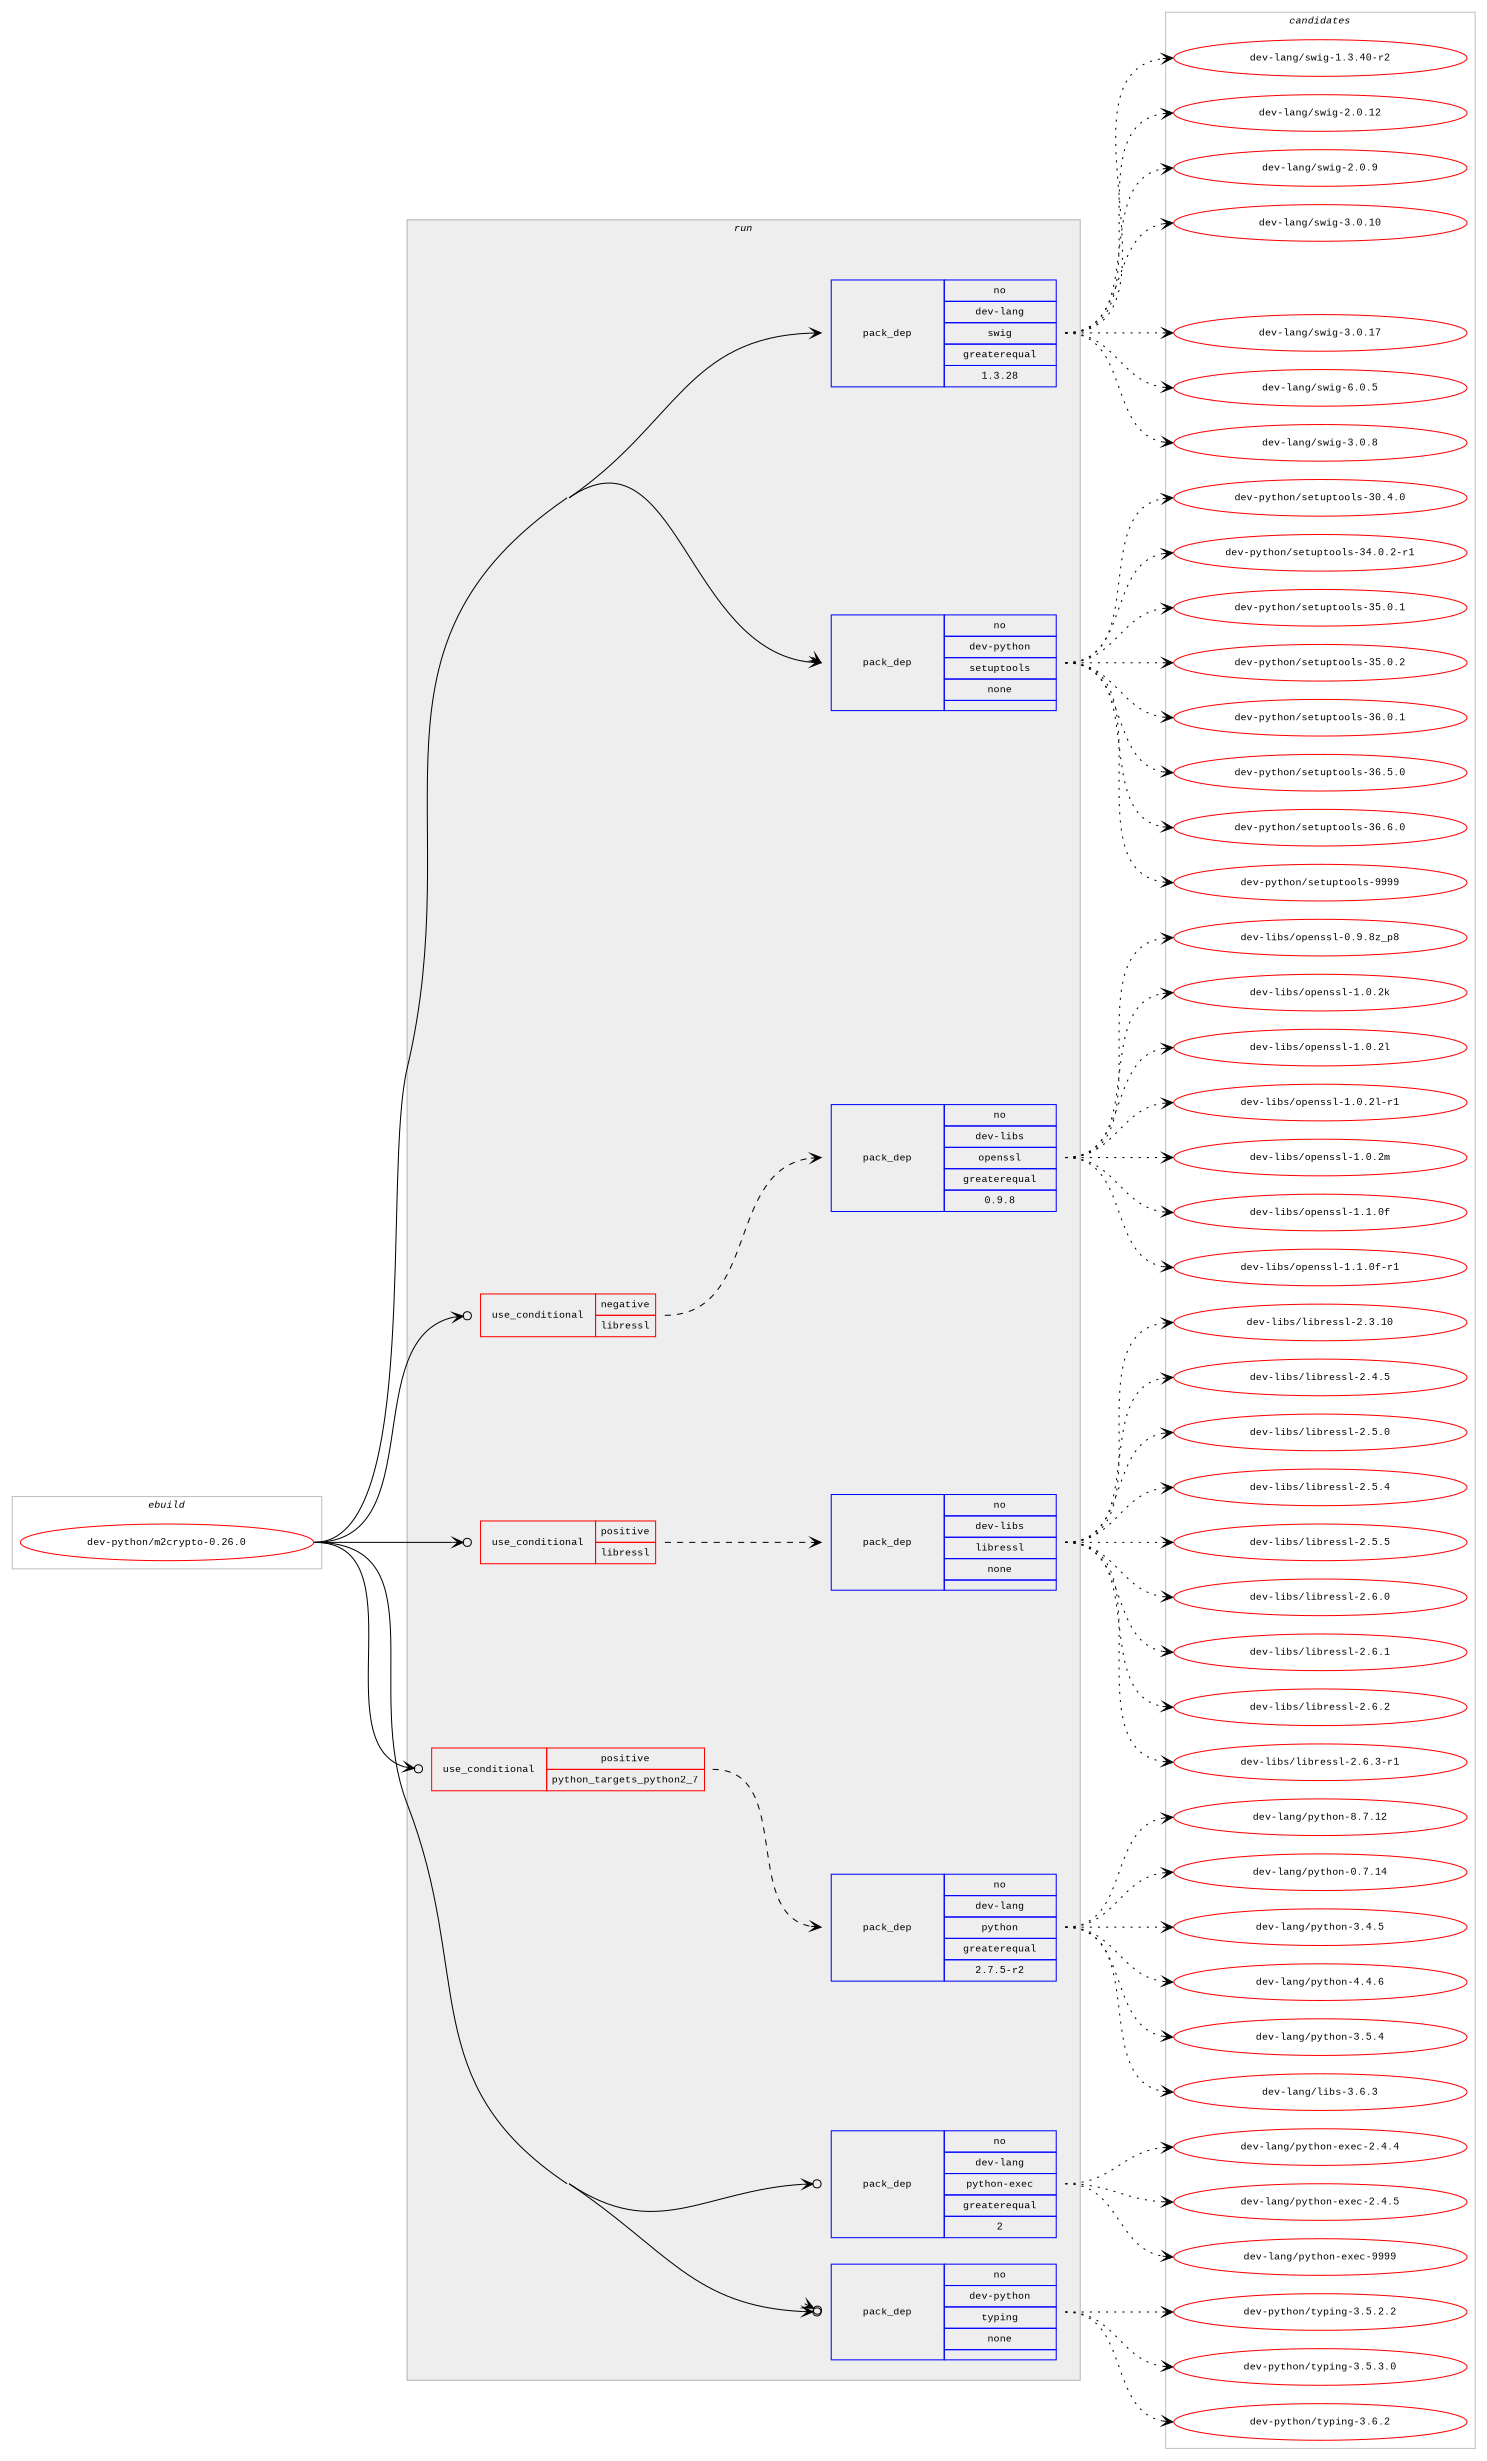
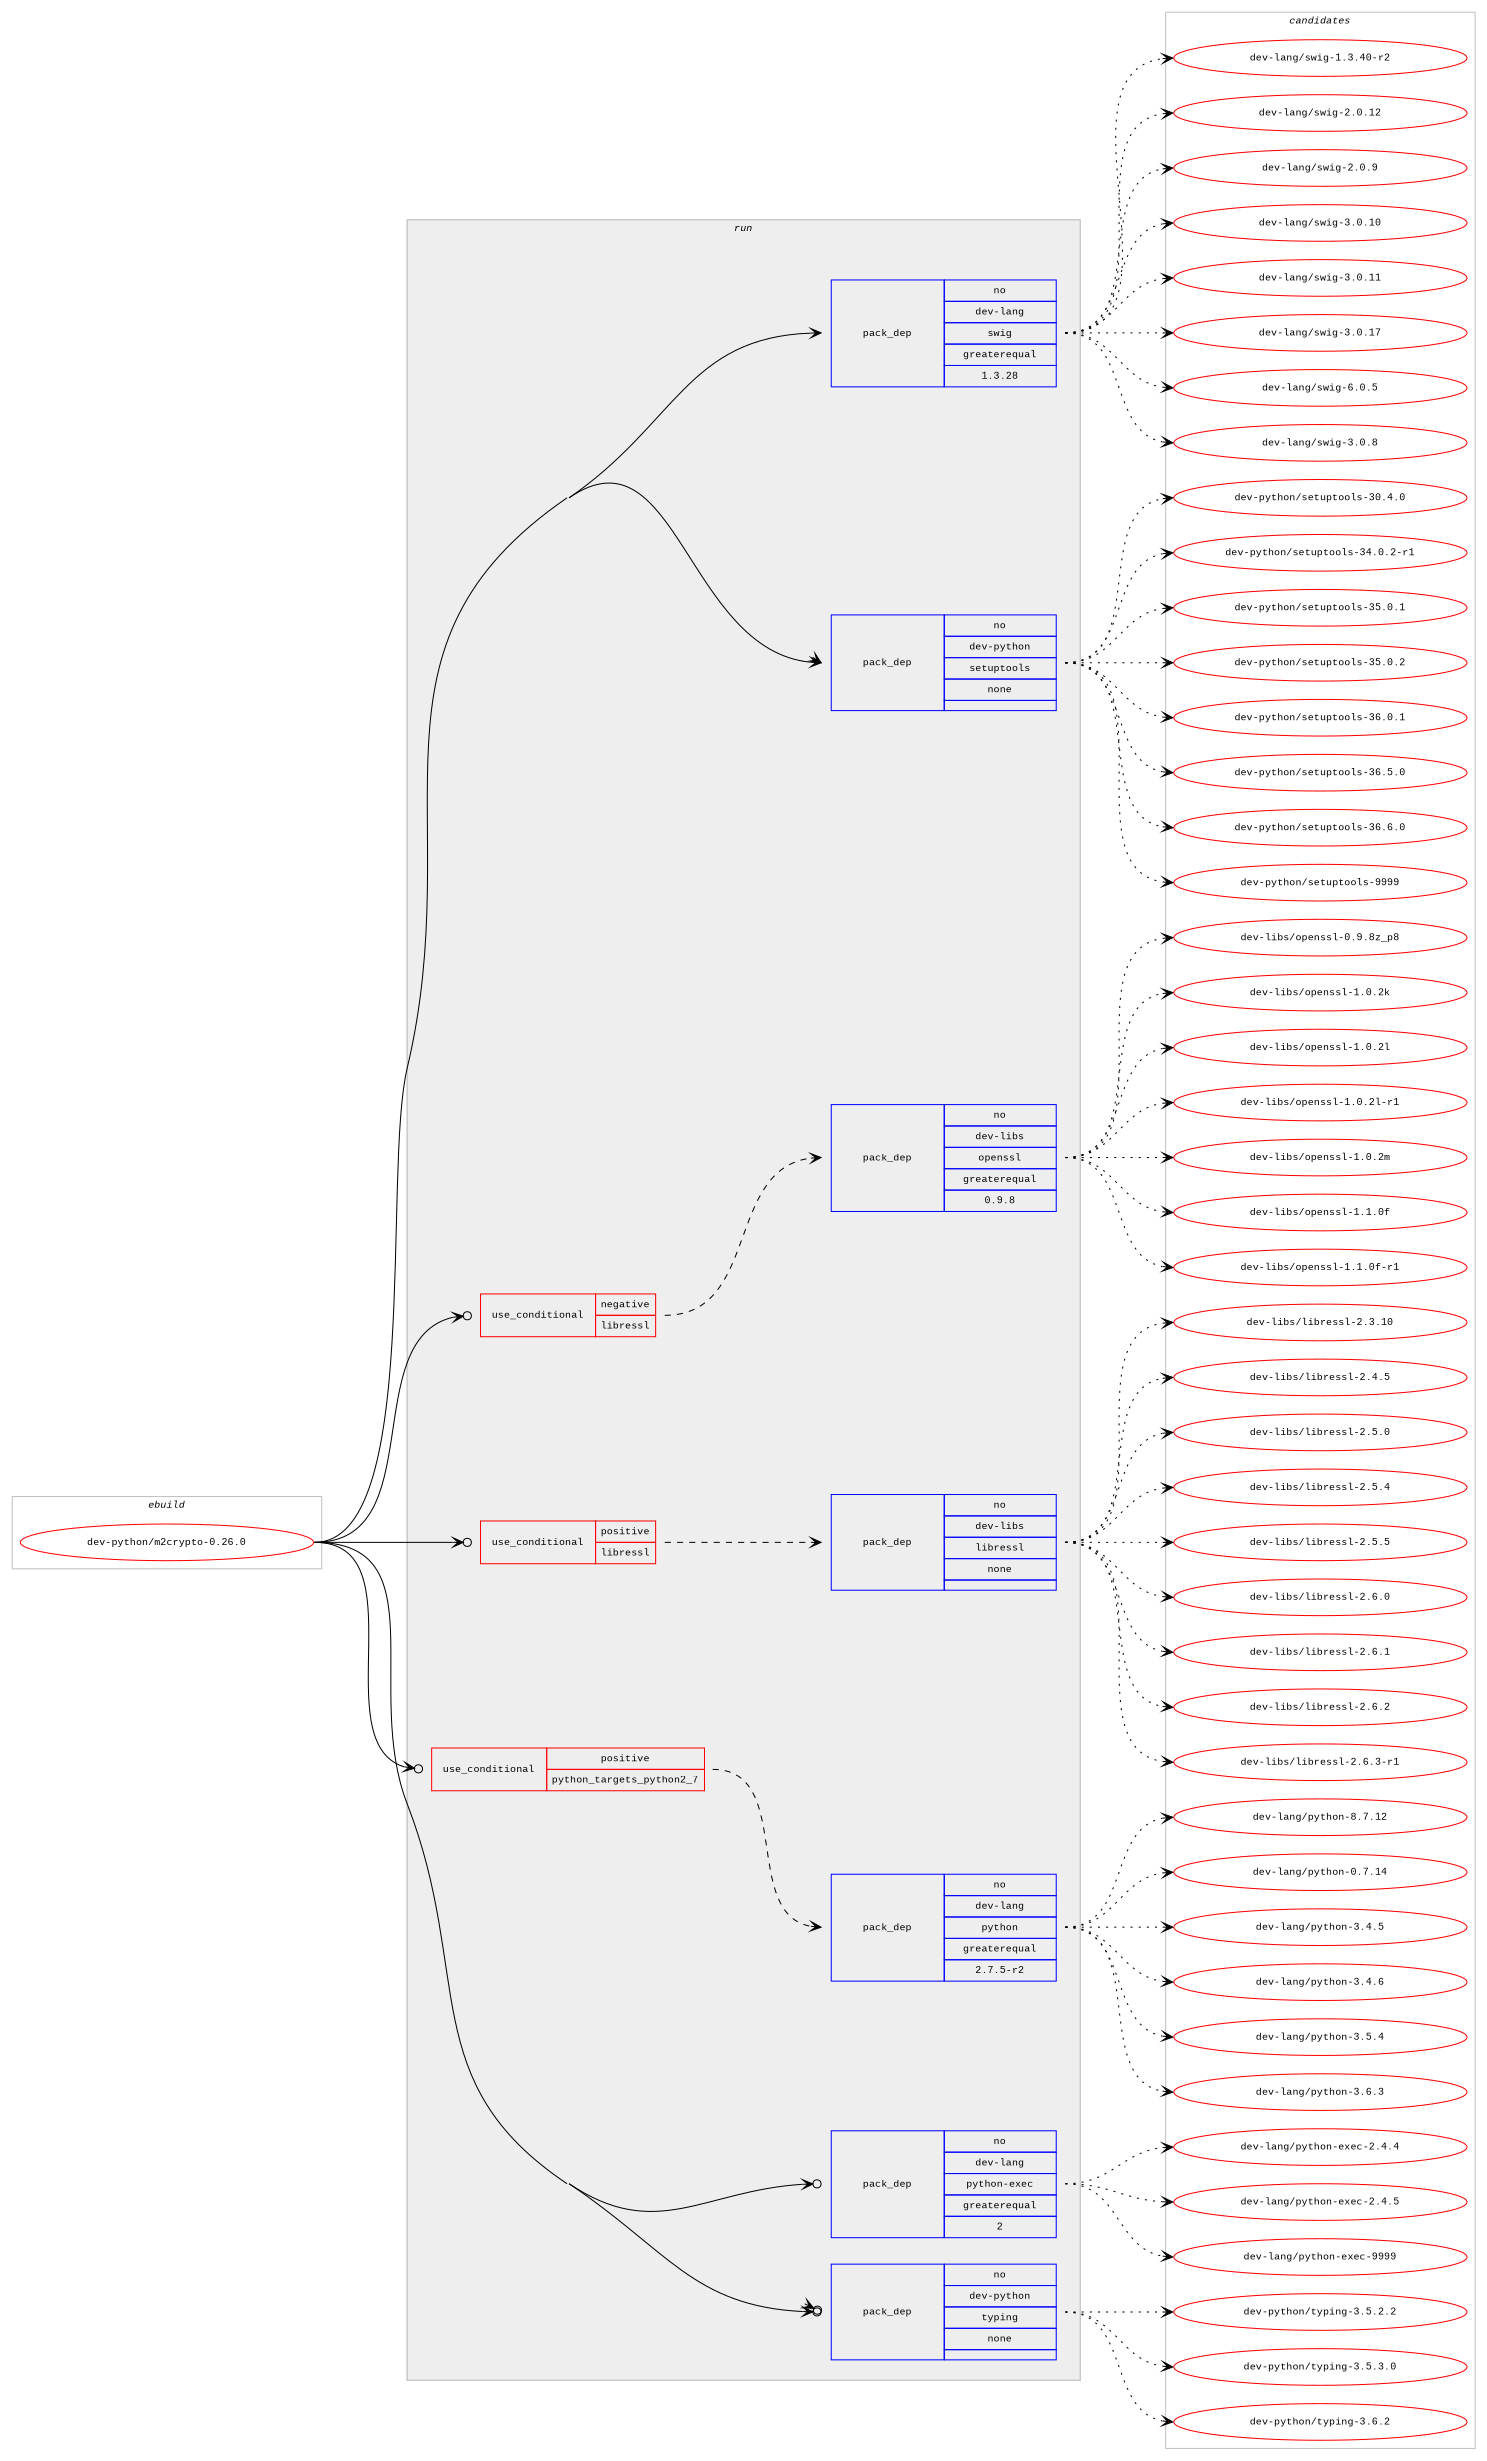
none -> (1320, 278)
(1320, 1982) -> (1320, 1982)
(1320, 2092) -> (1320, 2092)
